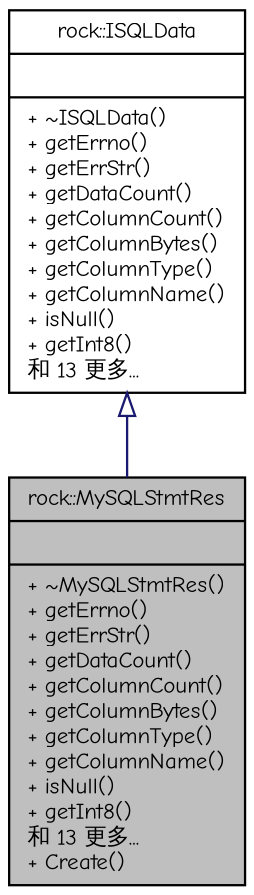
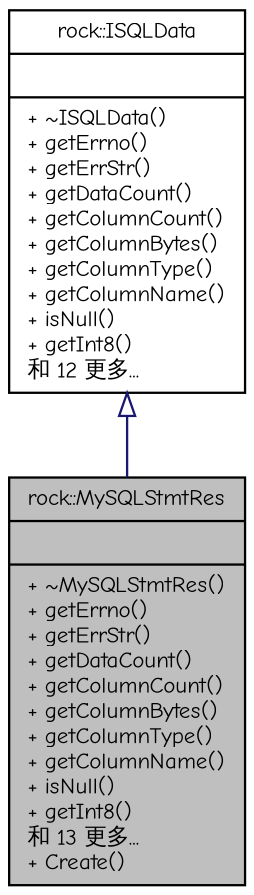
(84, 370) -> (84, 370)
